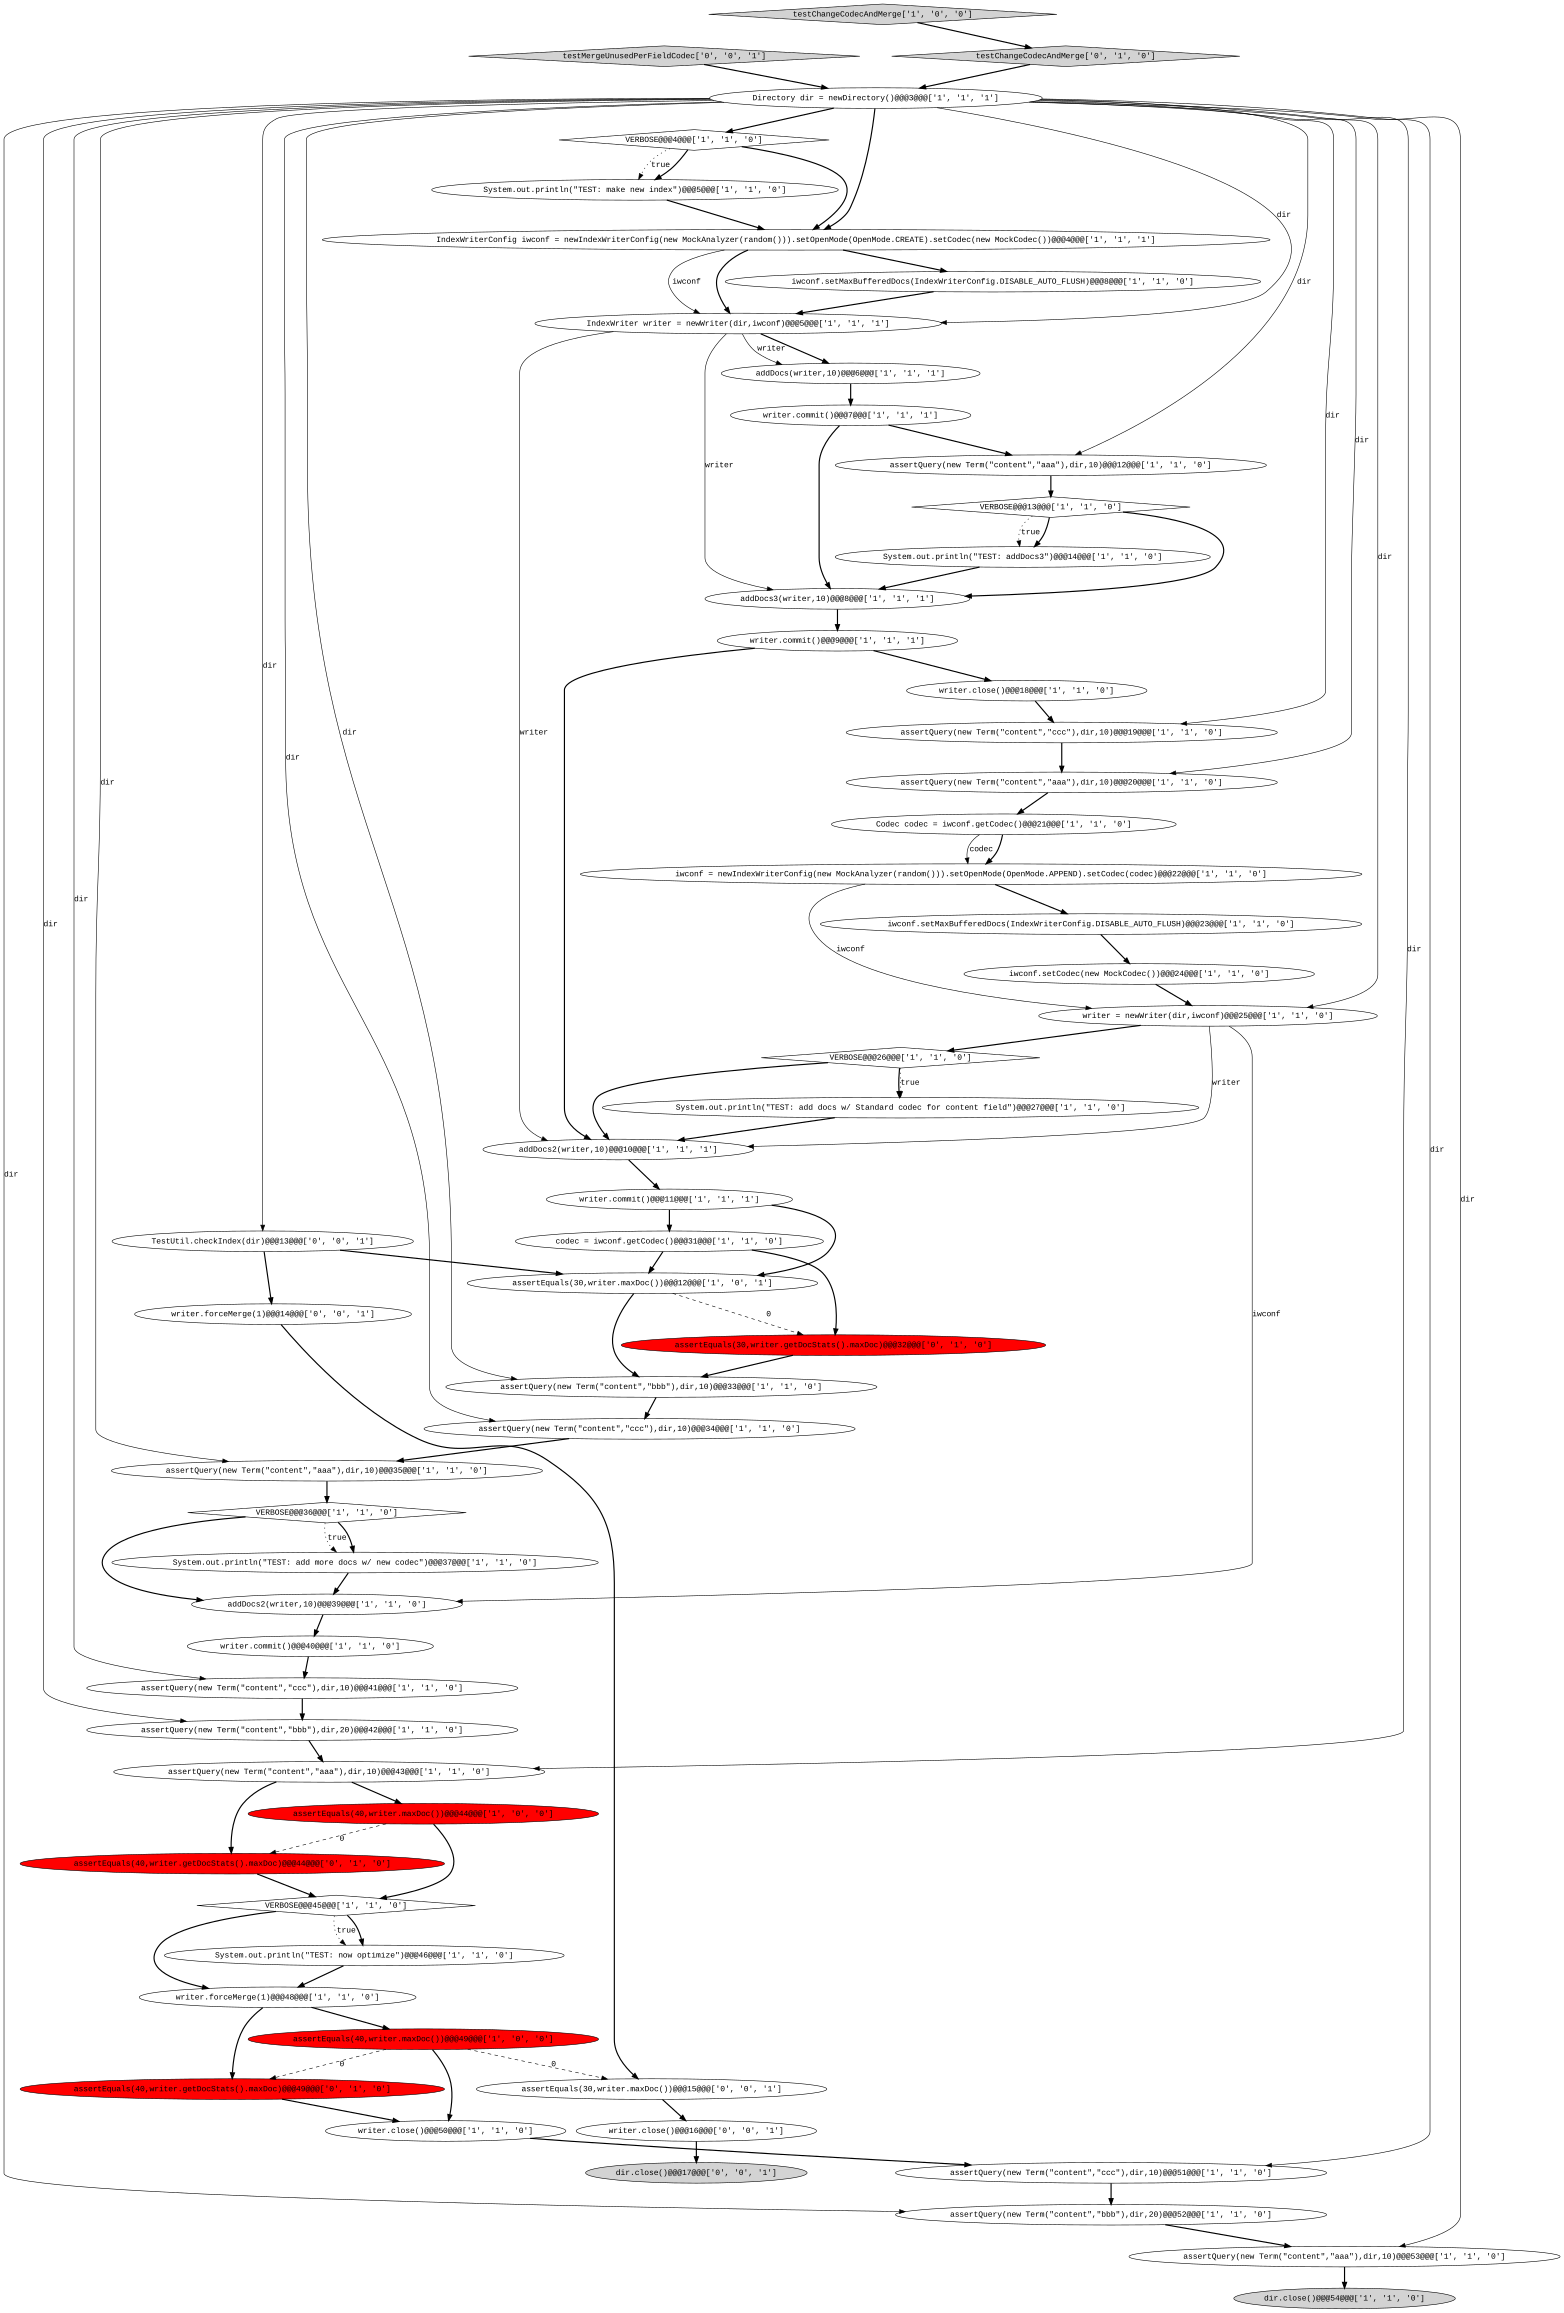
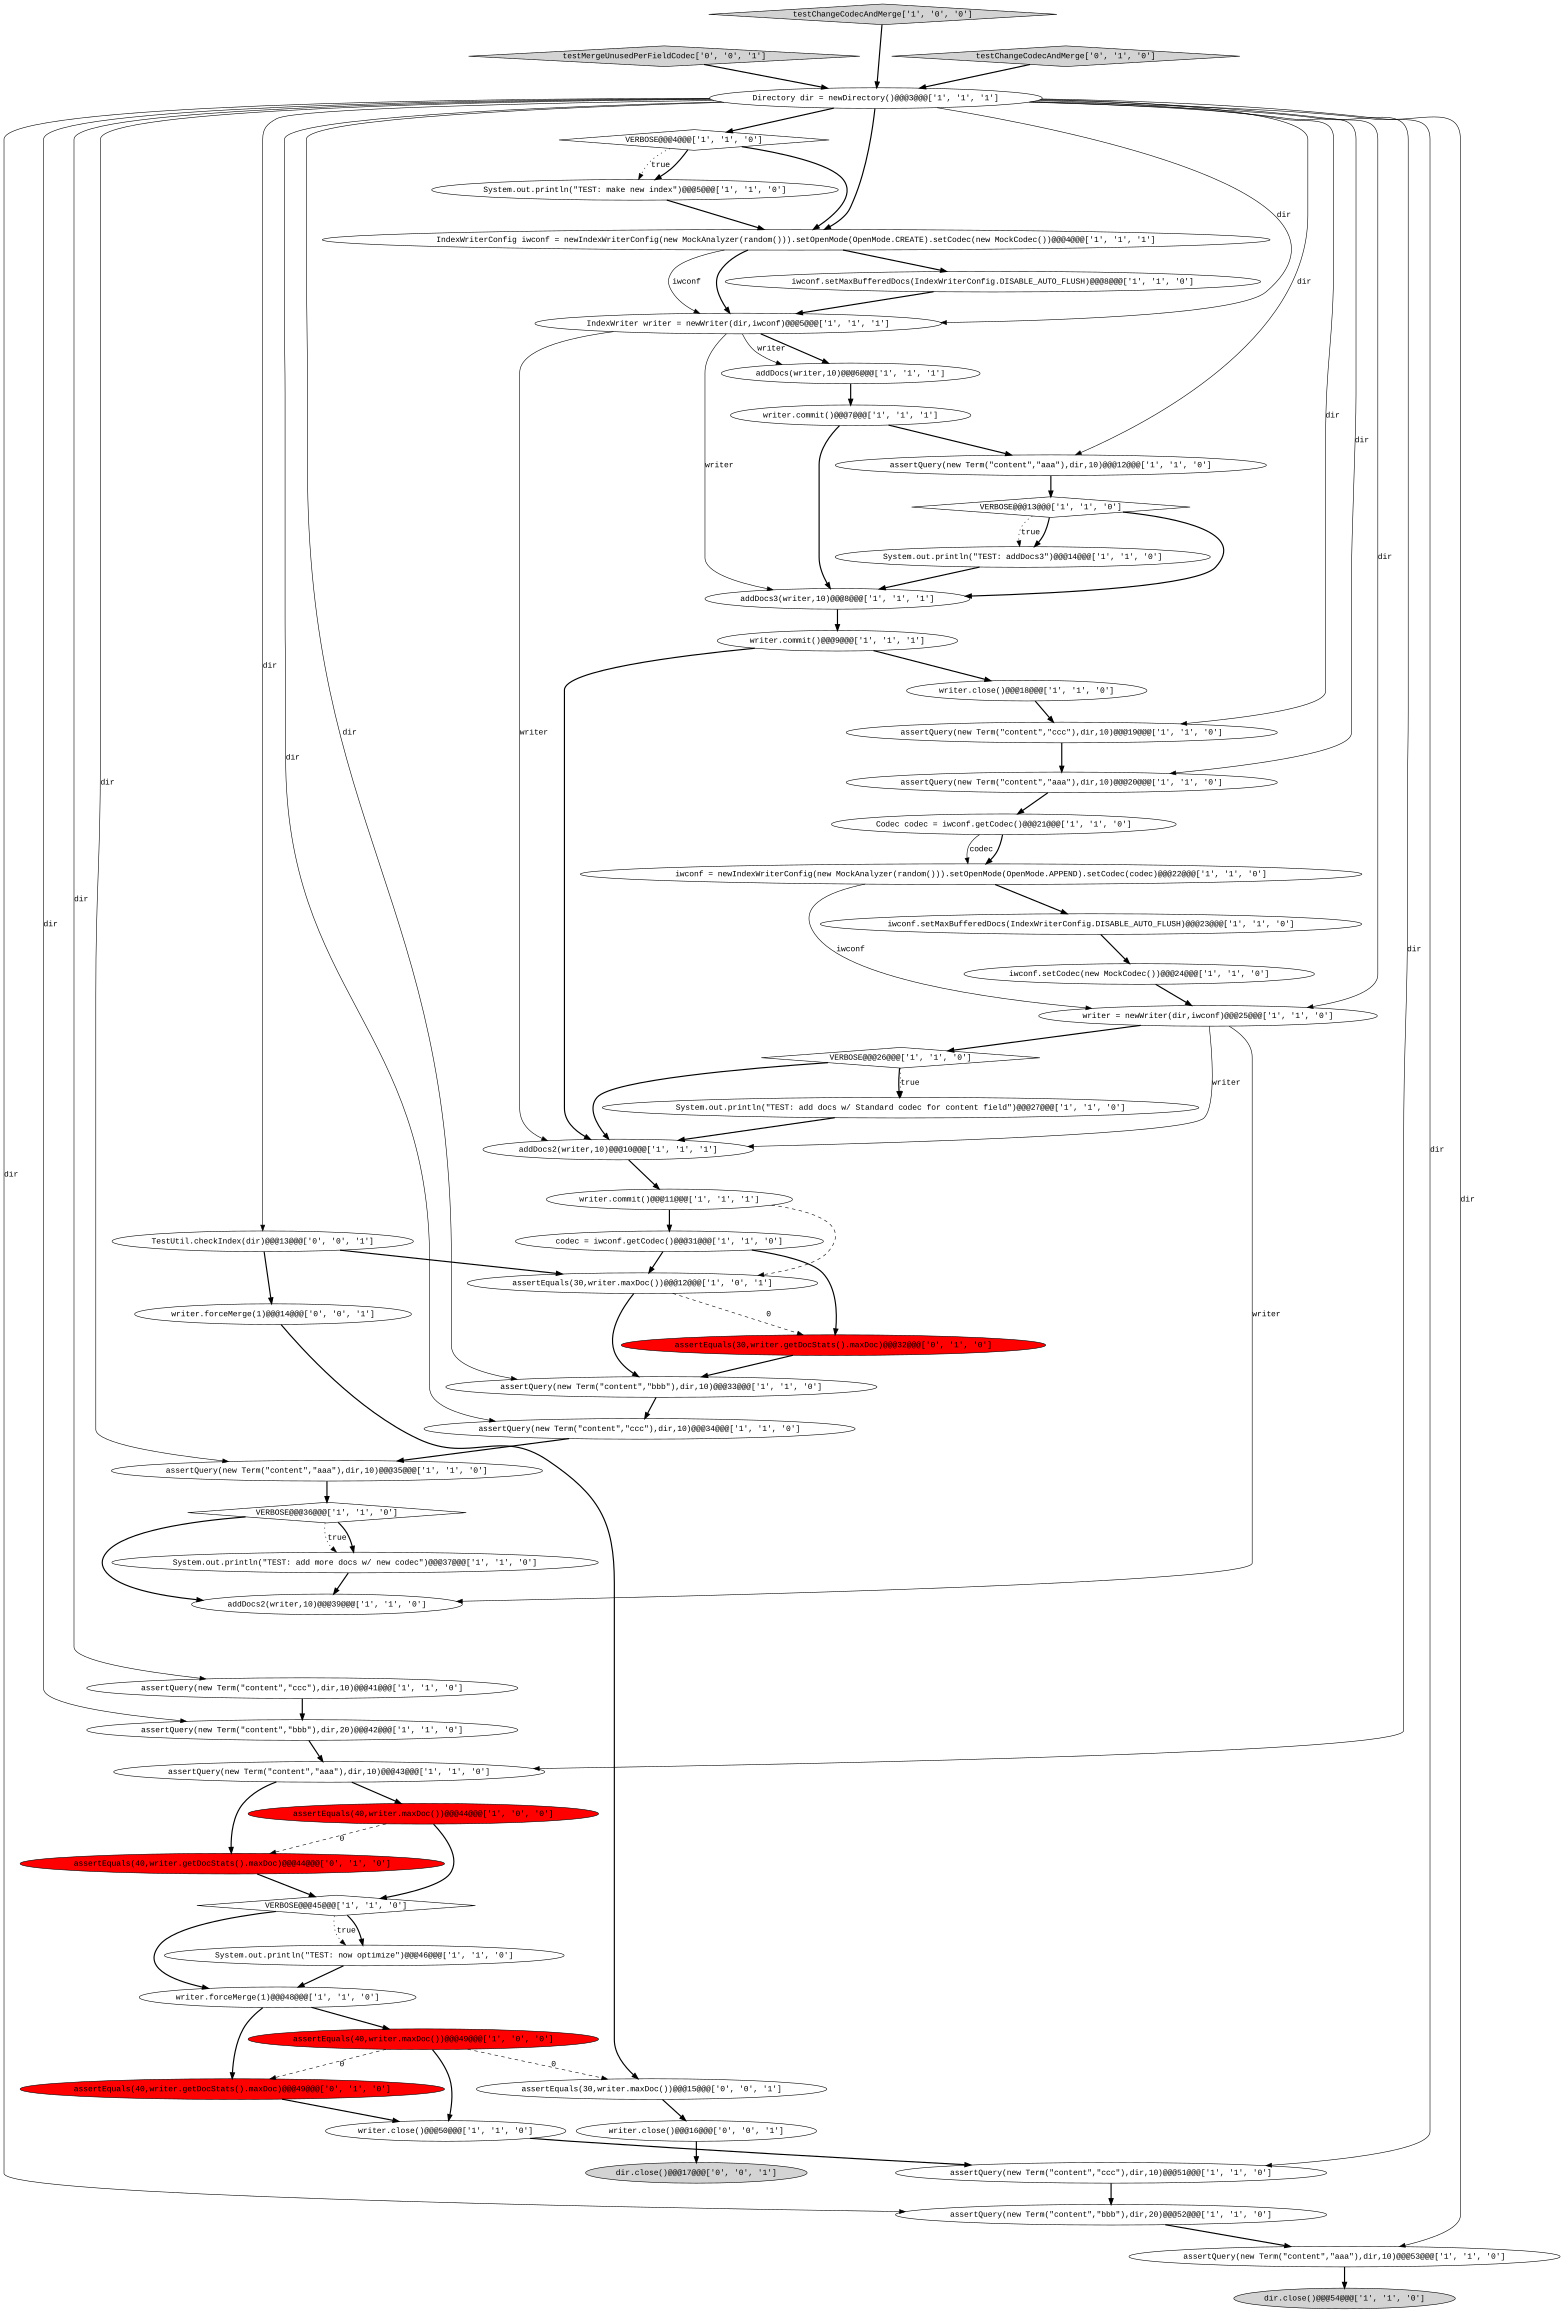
(971, 35) -> (880, 53)
(834, 1242) -> (834, 1242)
(1267, 1314) -> (1267, 1314)
(310, 1646) -> none
